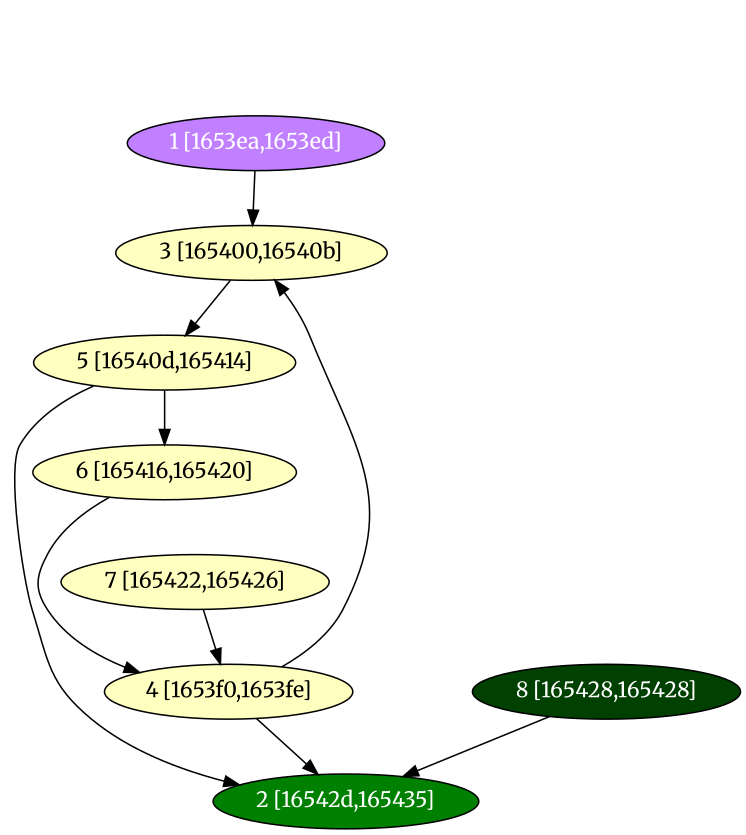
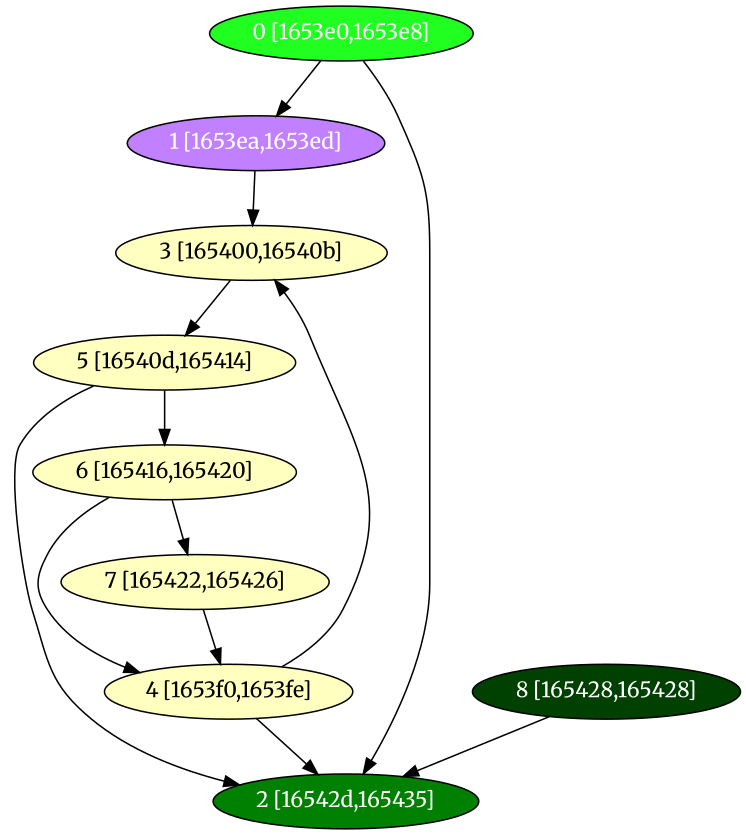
none -> (341, 34)
none -> (178, 520)
